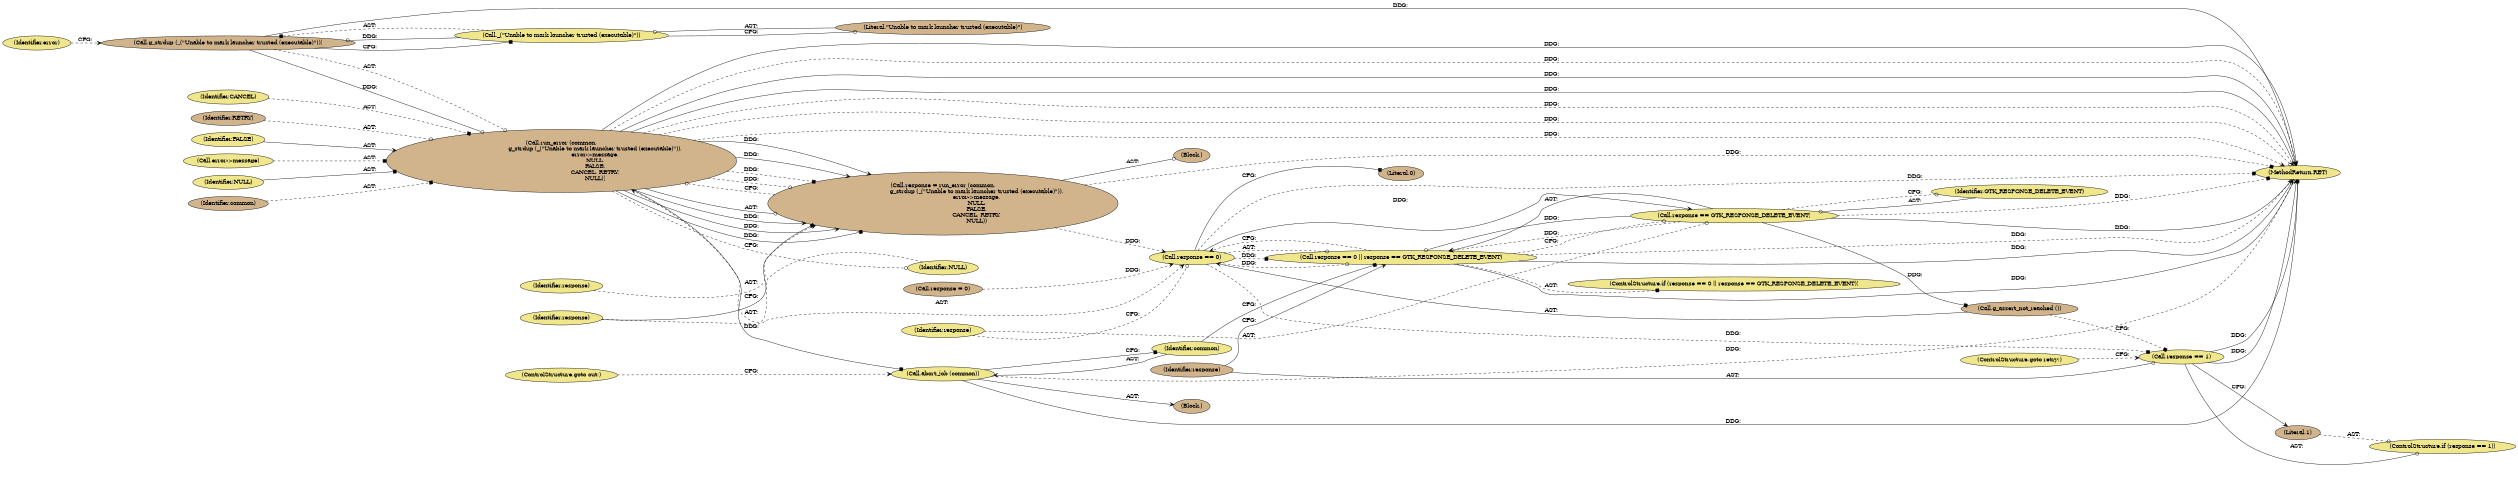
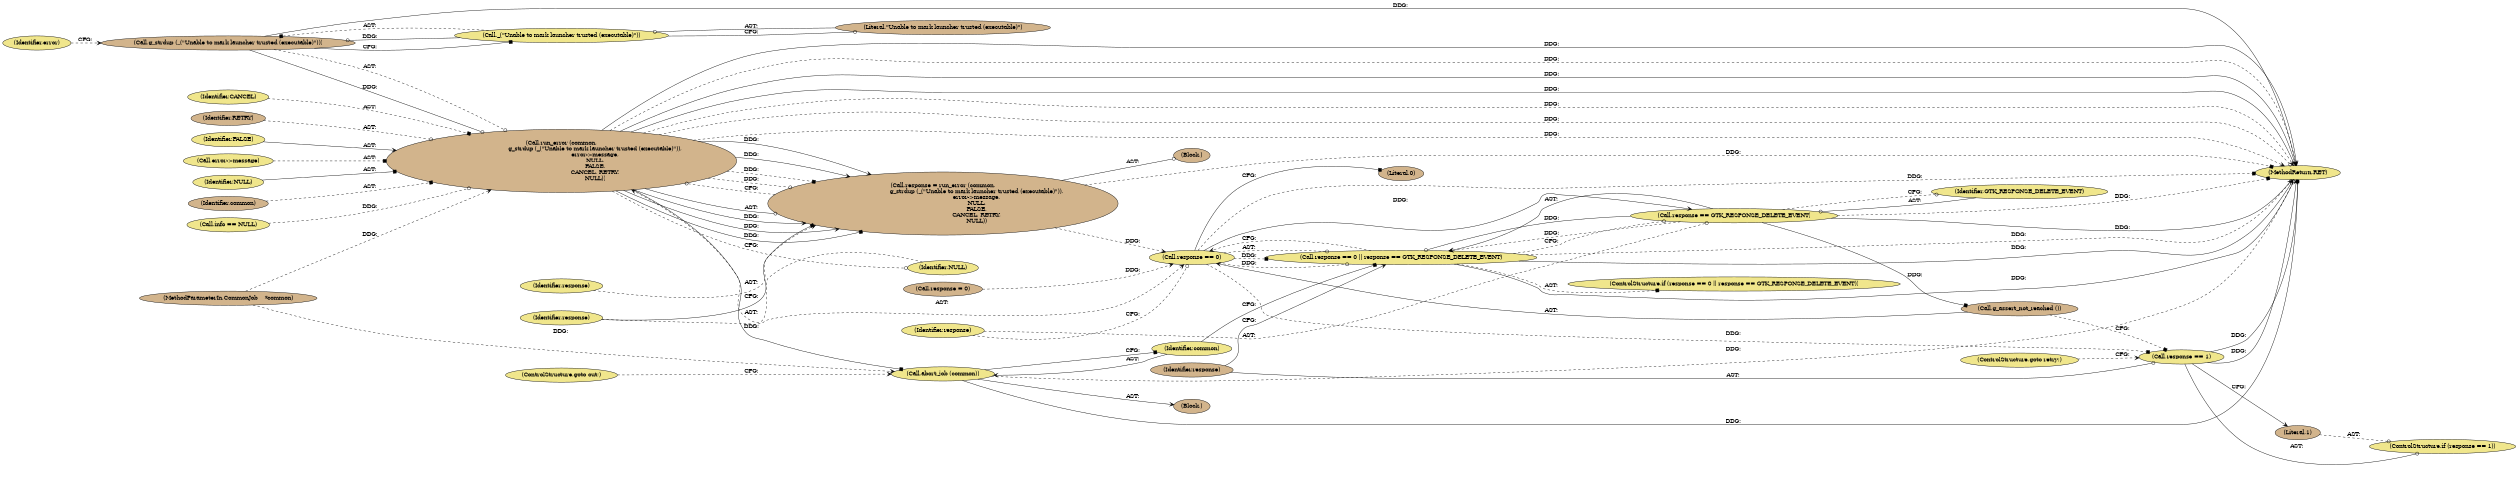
none -> (228, 225)
none -> (228, 298)
